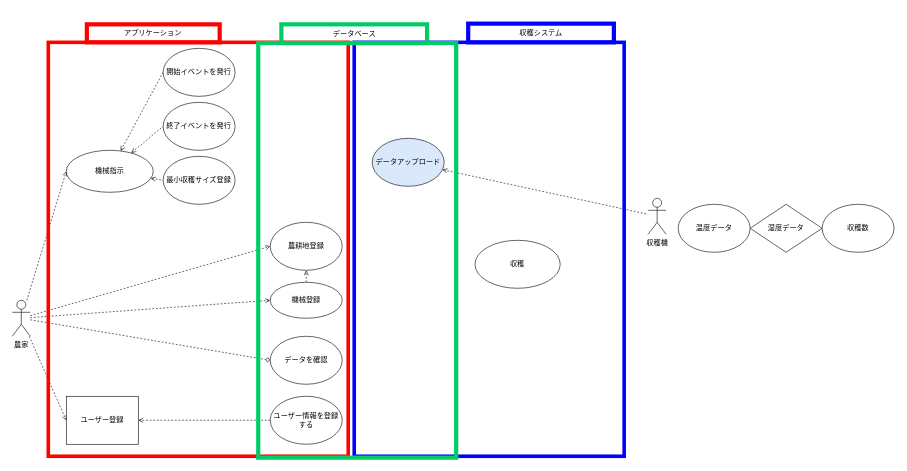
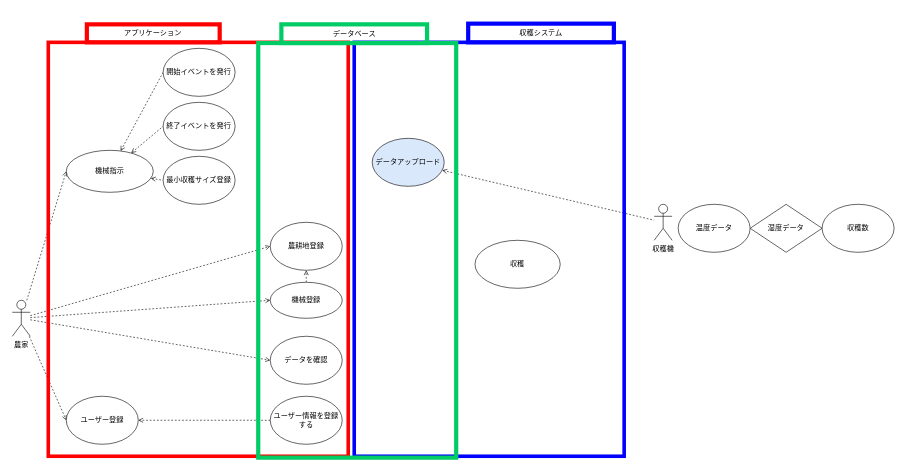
(657, 216) -> (663, 222)
(264, 359) -> (266, 360)
(102, 420) -> (102, 420)
